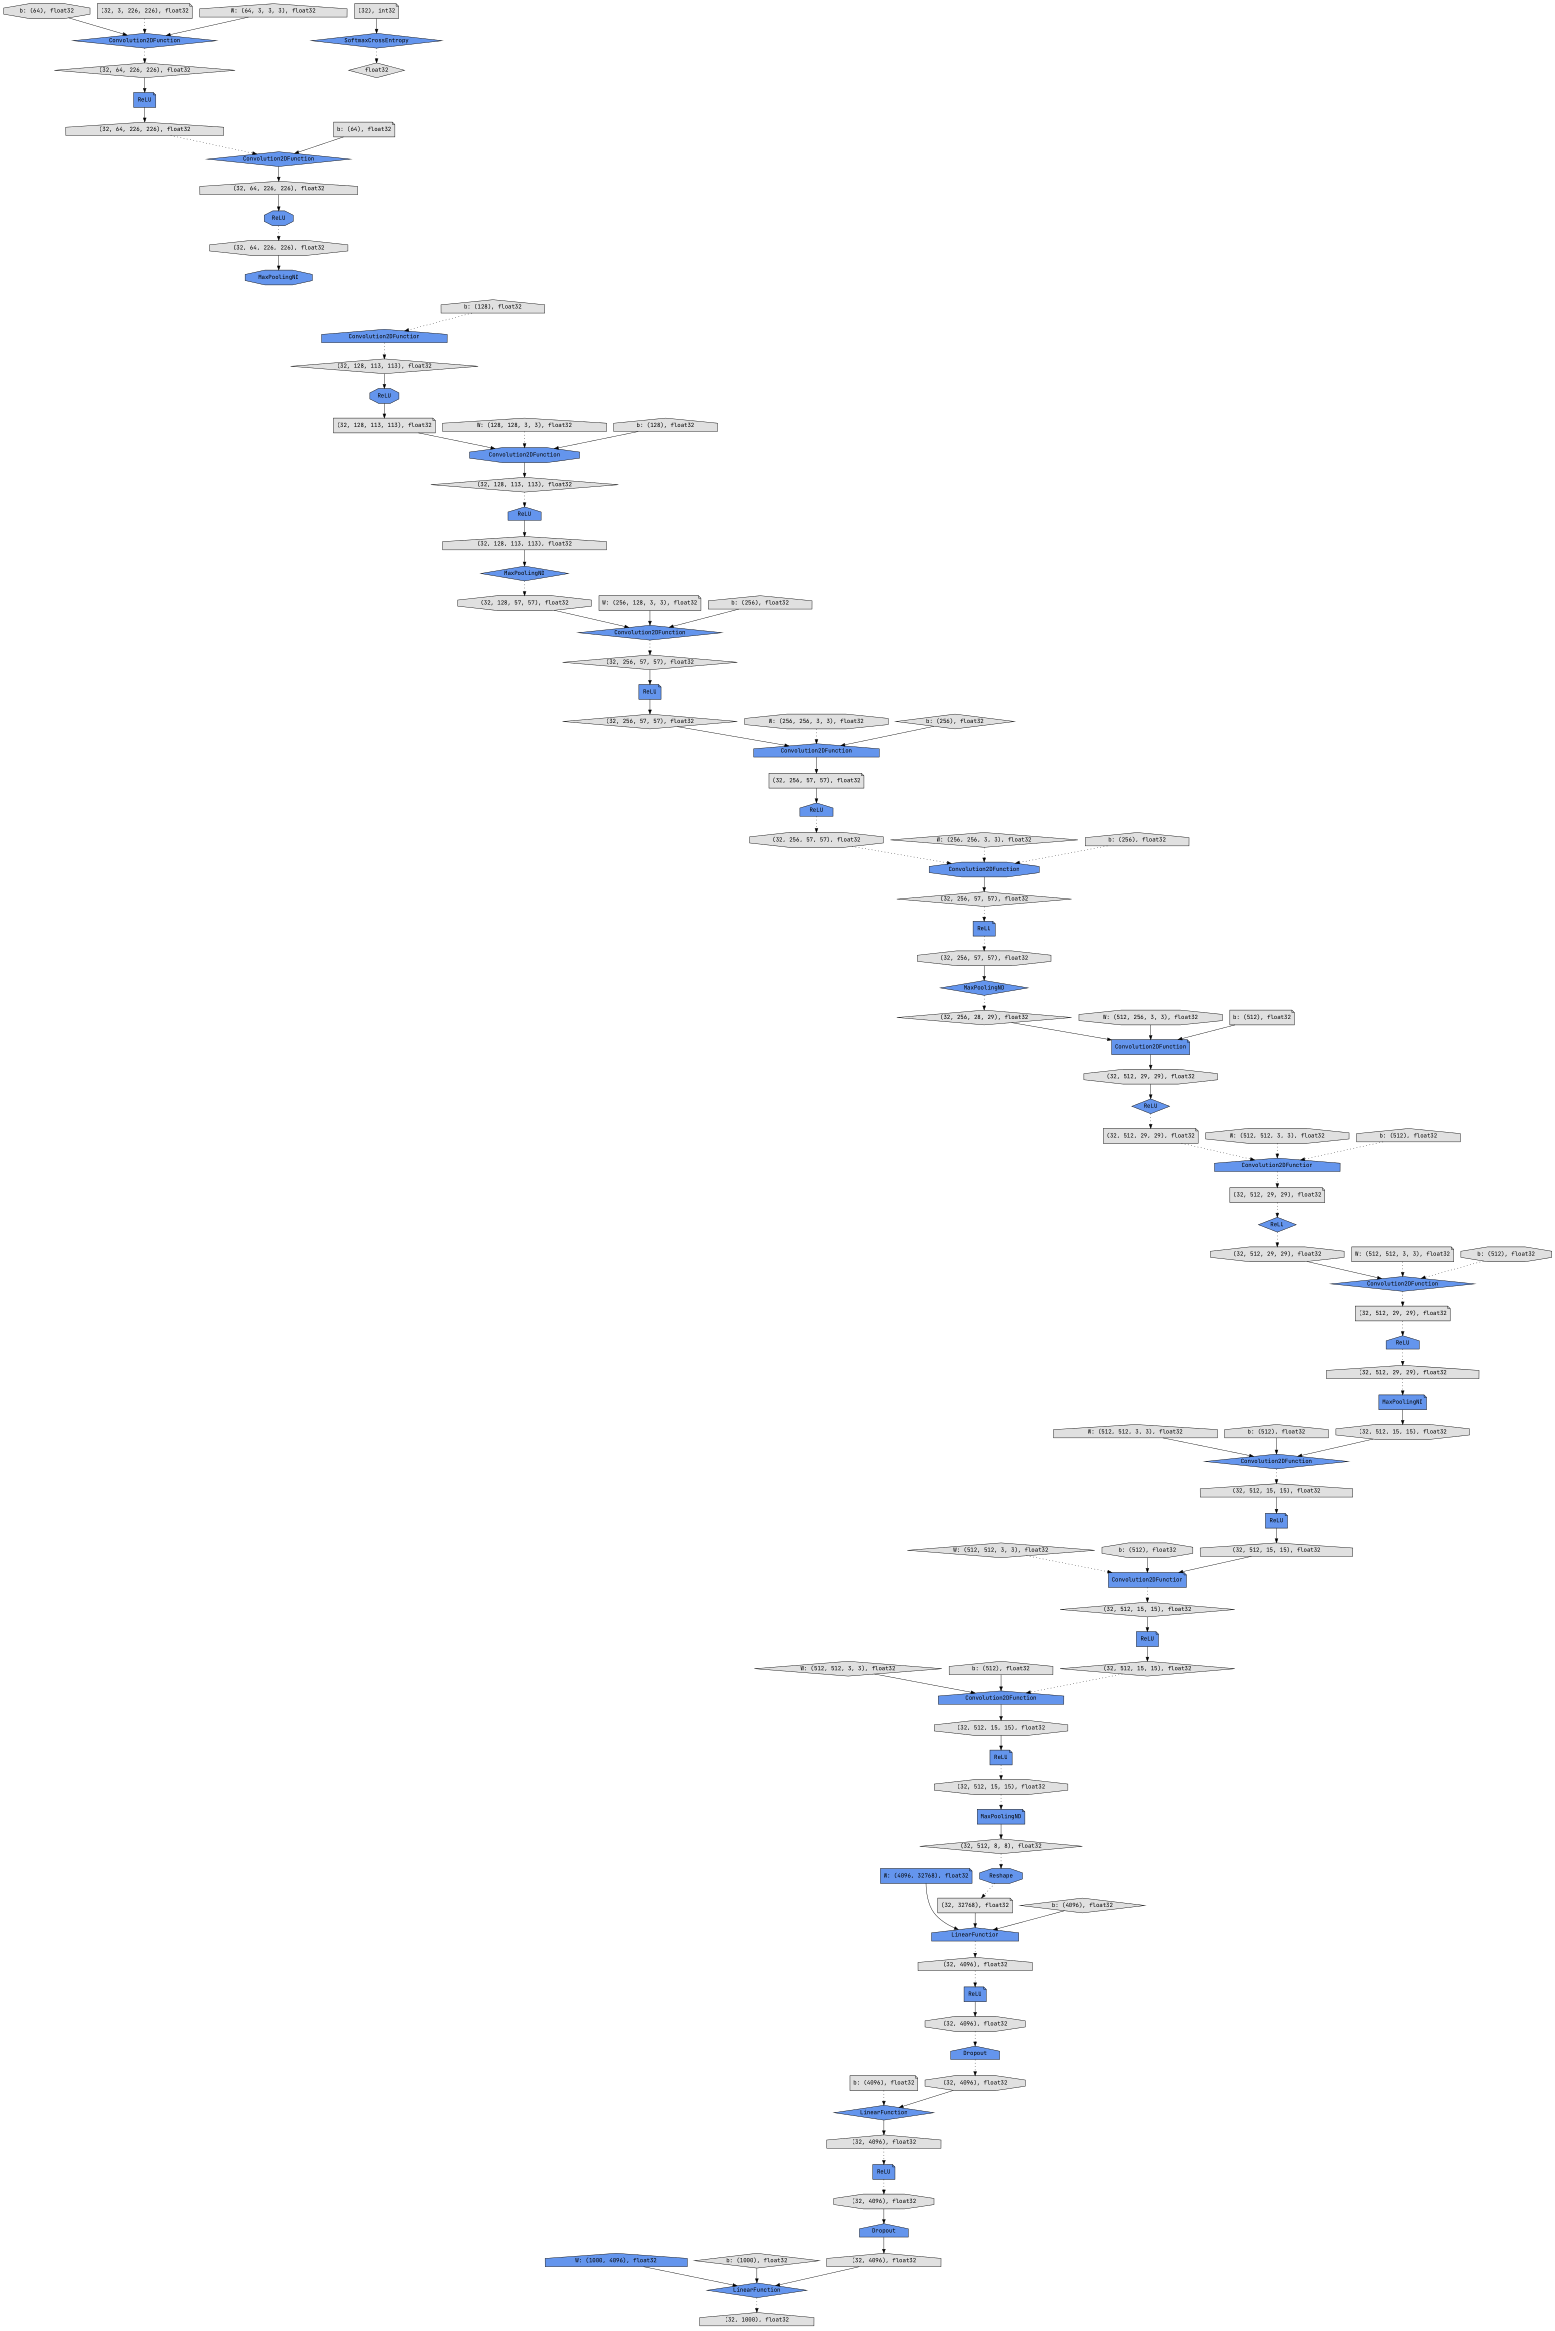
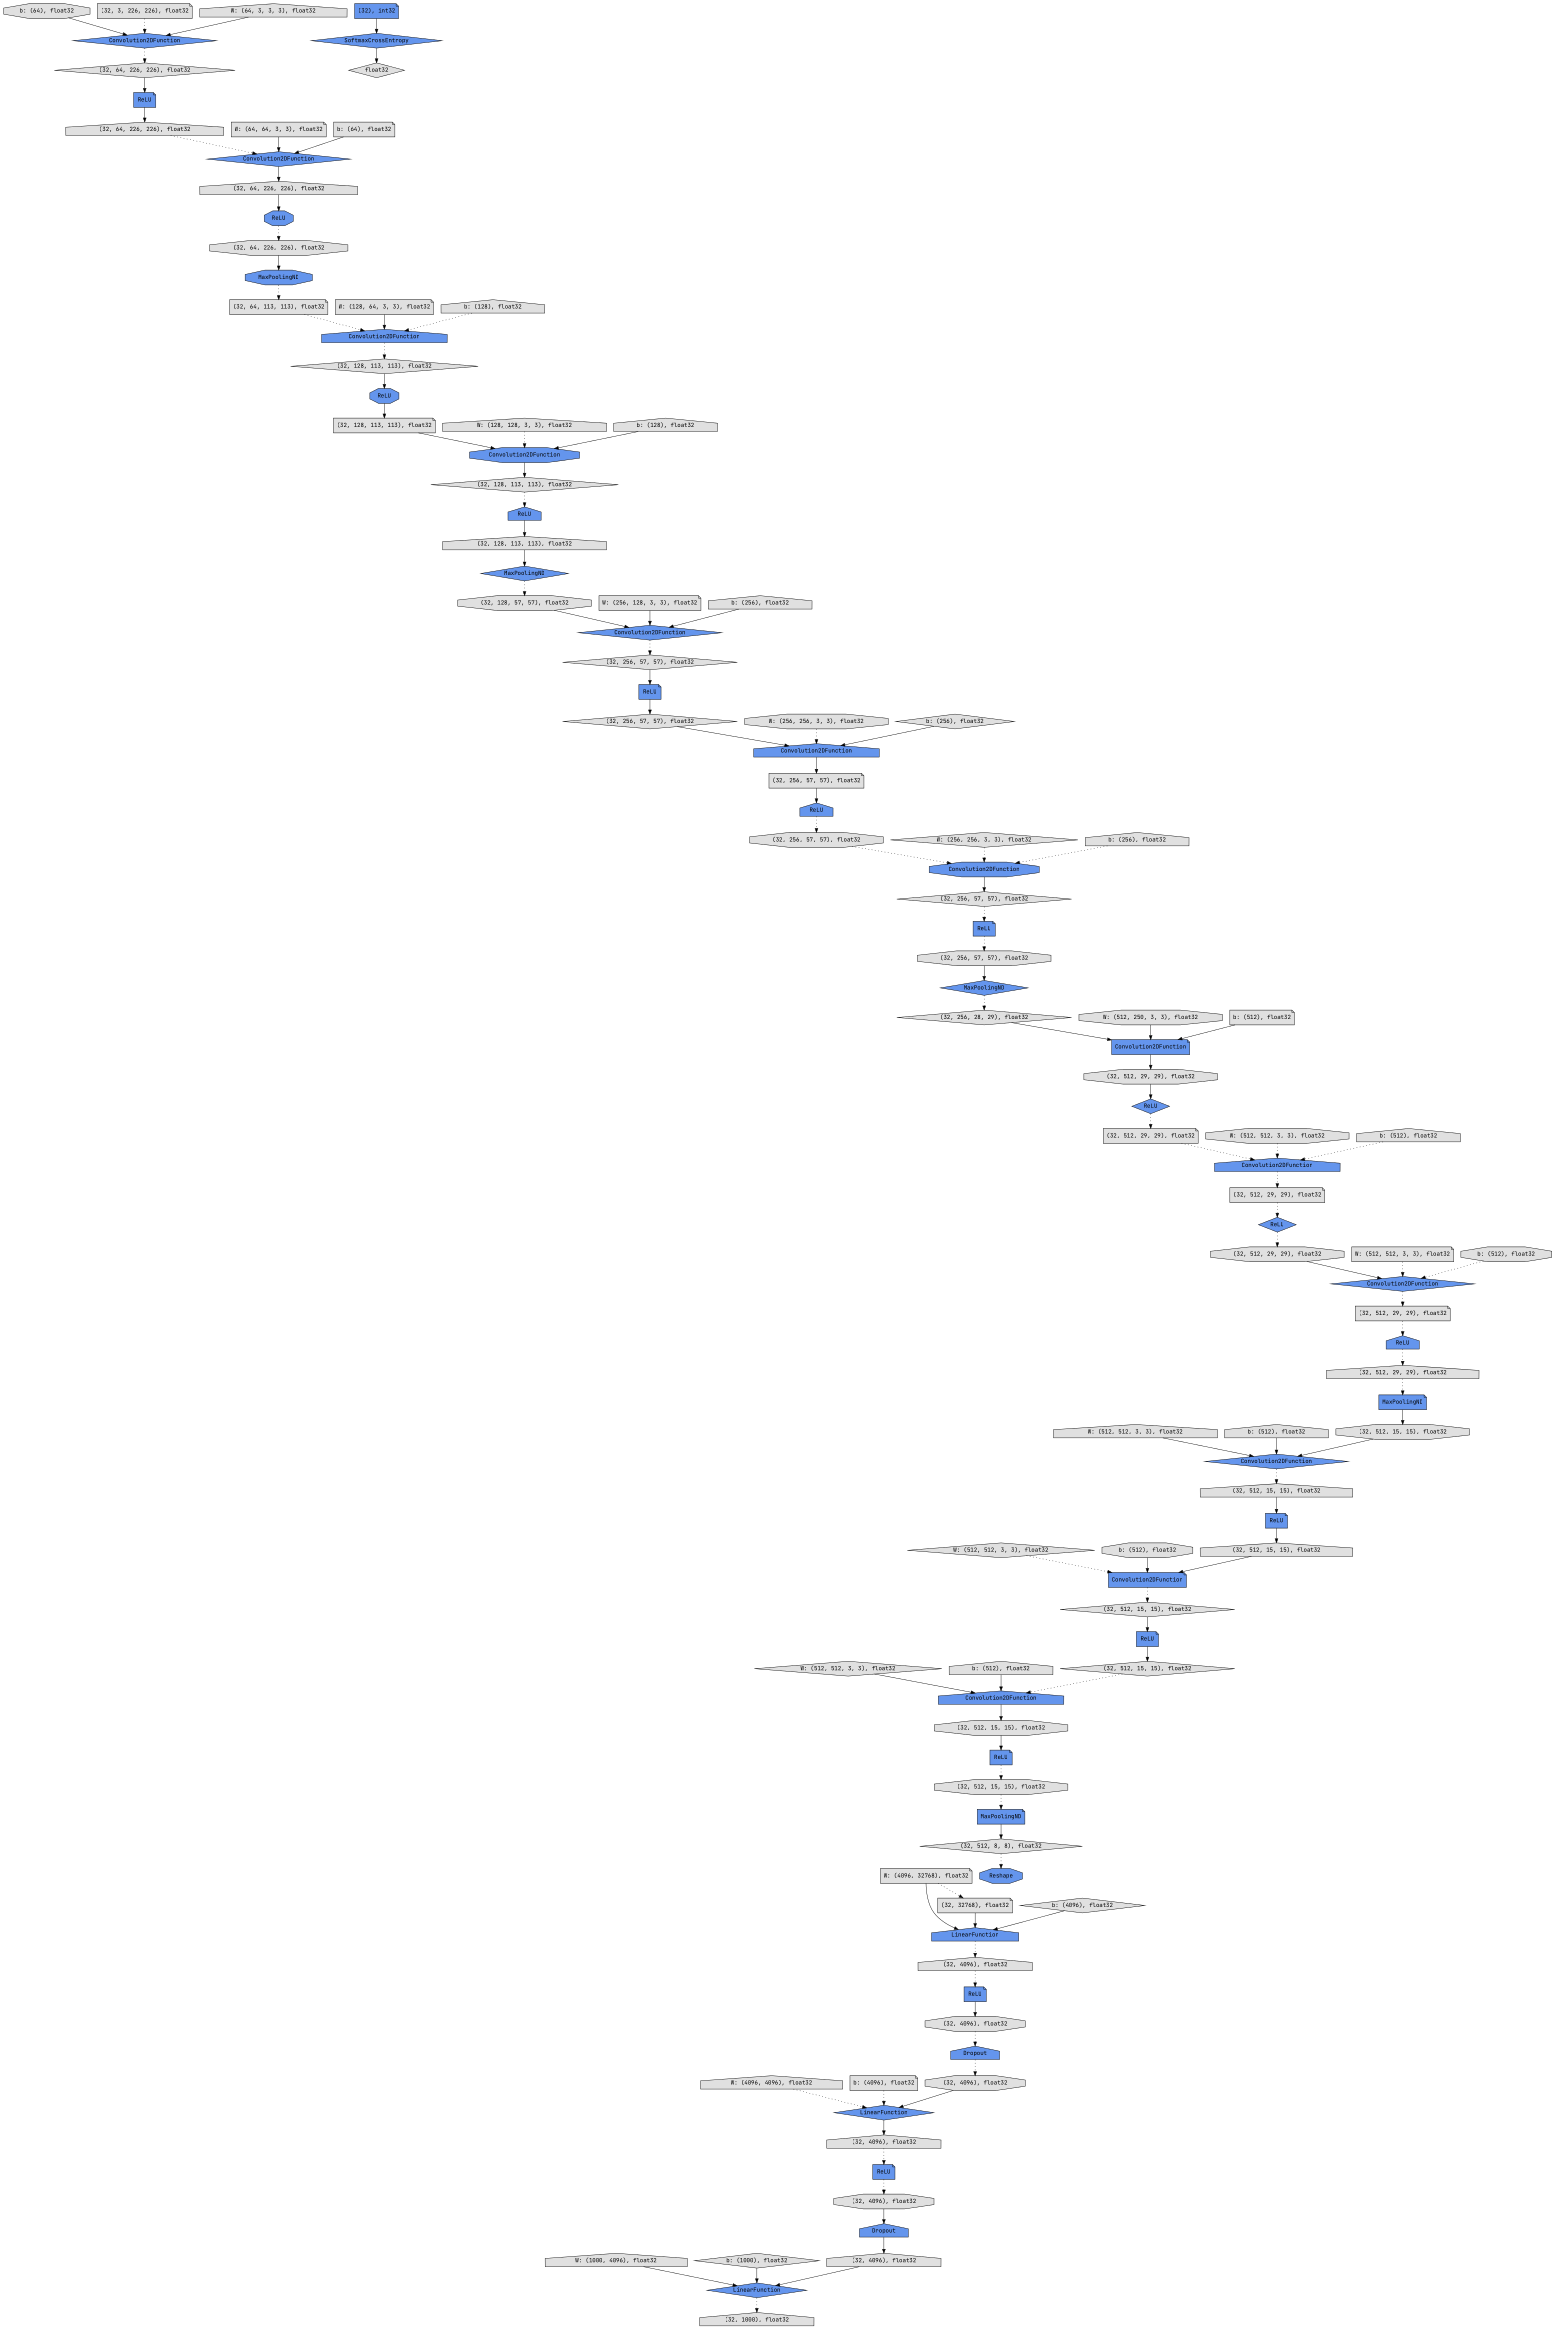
(377, 11) -> (377, 11)
(377, 53) -> (377, 53)
none -> (279, 130)
none -> (279, 307)
none -> (384, 307)
(1151, 1018) -> (1151, 1018)
(926, 1876) -> (926, 1876)
(989, 1889) -> (949, 1890)
none -> (772, 2083)
(616, 2261) -> (616, 2261)
